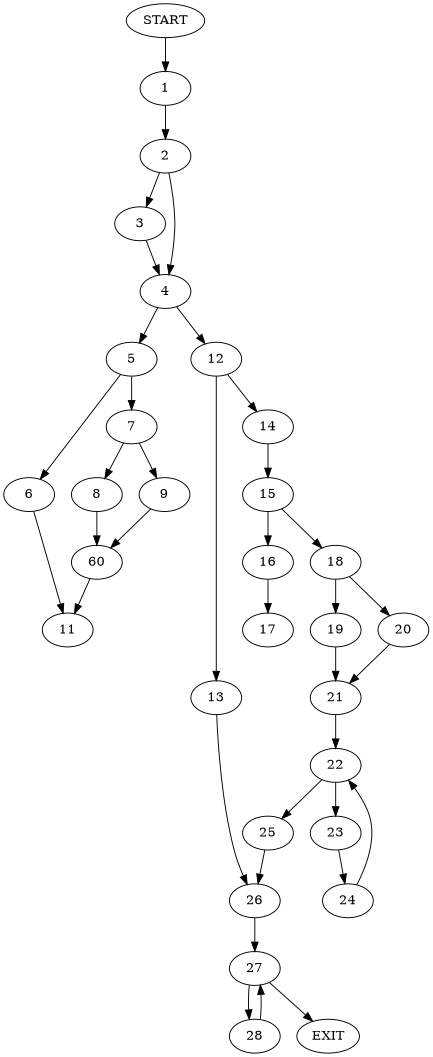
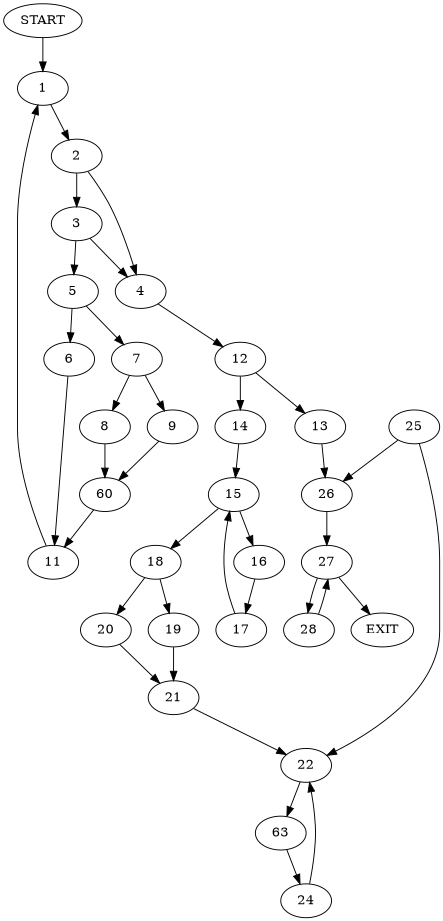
(151, 321) -> (75, 253)
none -> (17, 331)
none -> (224, 568)
(305, 796) -> (440, 620)
(336, 833) -> (281, 833)
